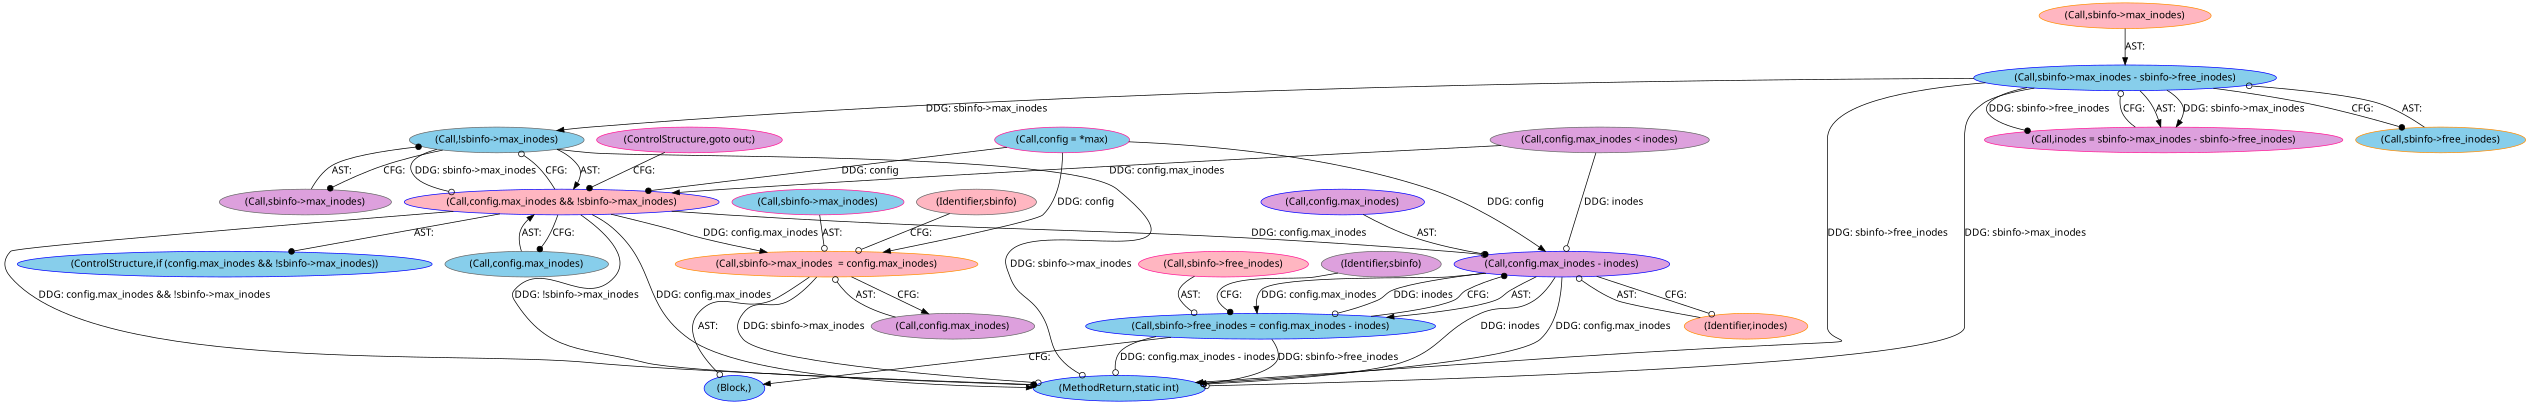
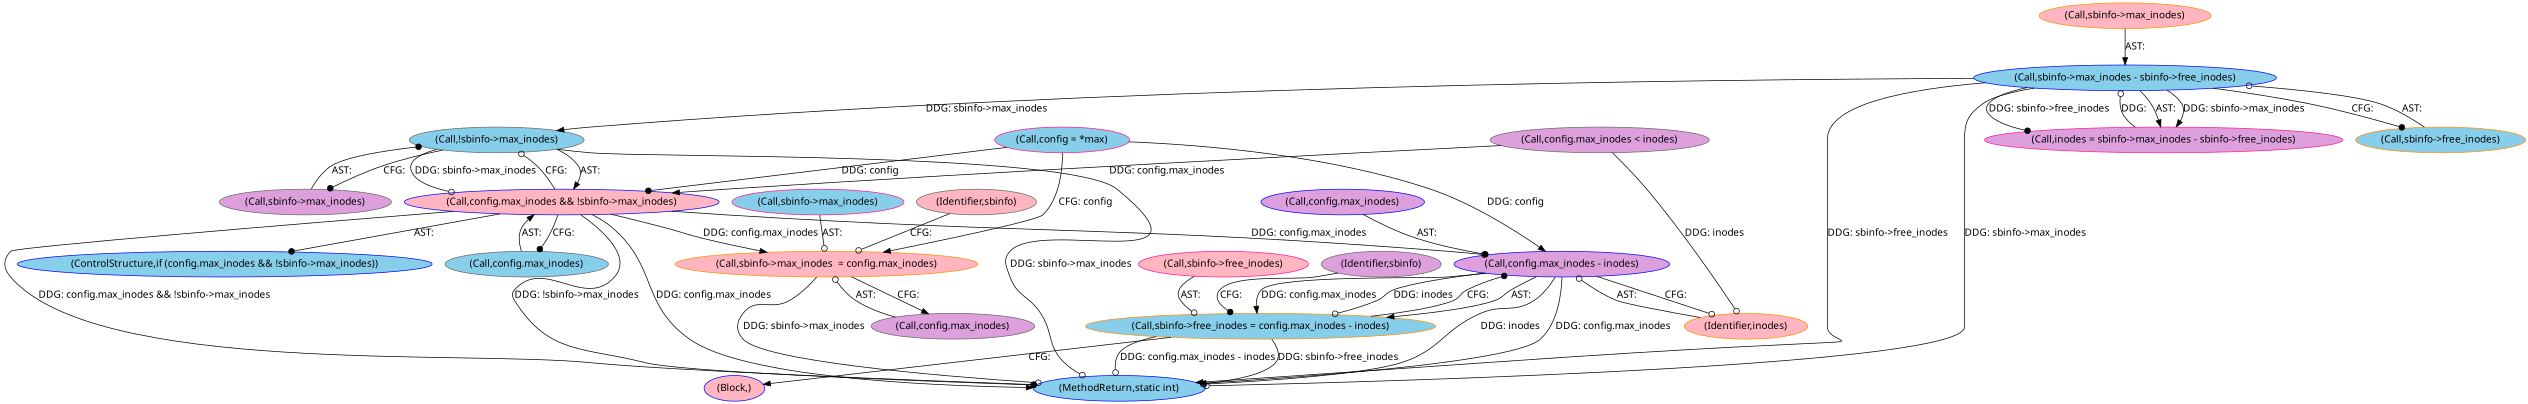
(2135, 109) -> (2135, 109)
(689, 140) -> none
(1582, 199) -> (1677, 228)
(1086, 202) -> (1086, 202)
(721, 302) -> none
(1261, 326) -> (1261, 326)
(734, 388) -> (734, 388)
